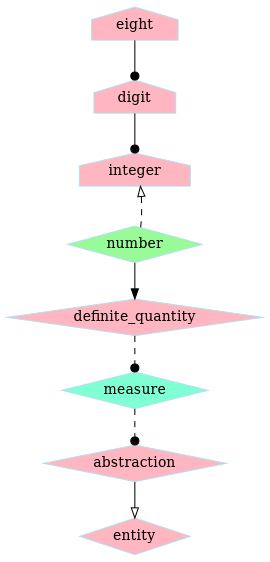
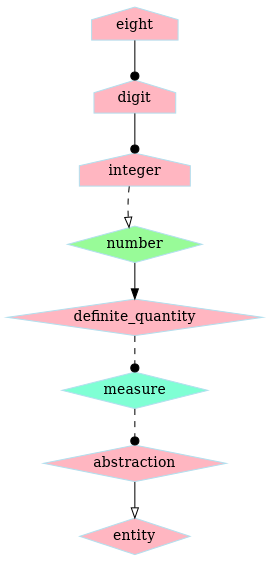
(142, 212) -> (128, 202)
